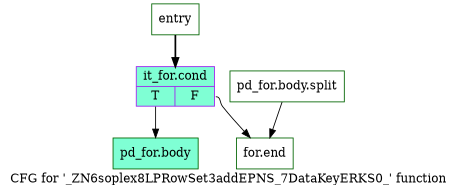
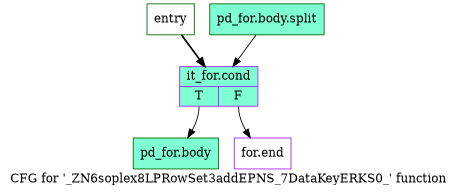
(287, 86) -> (267, 19)
(277, 116) -> (247, 47)
(265, 153) -> (263, 153)
